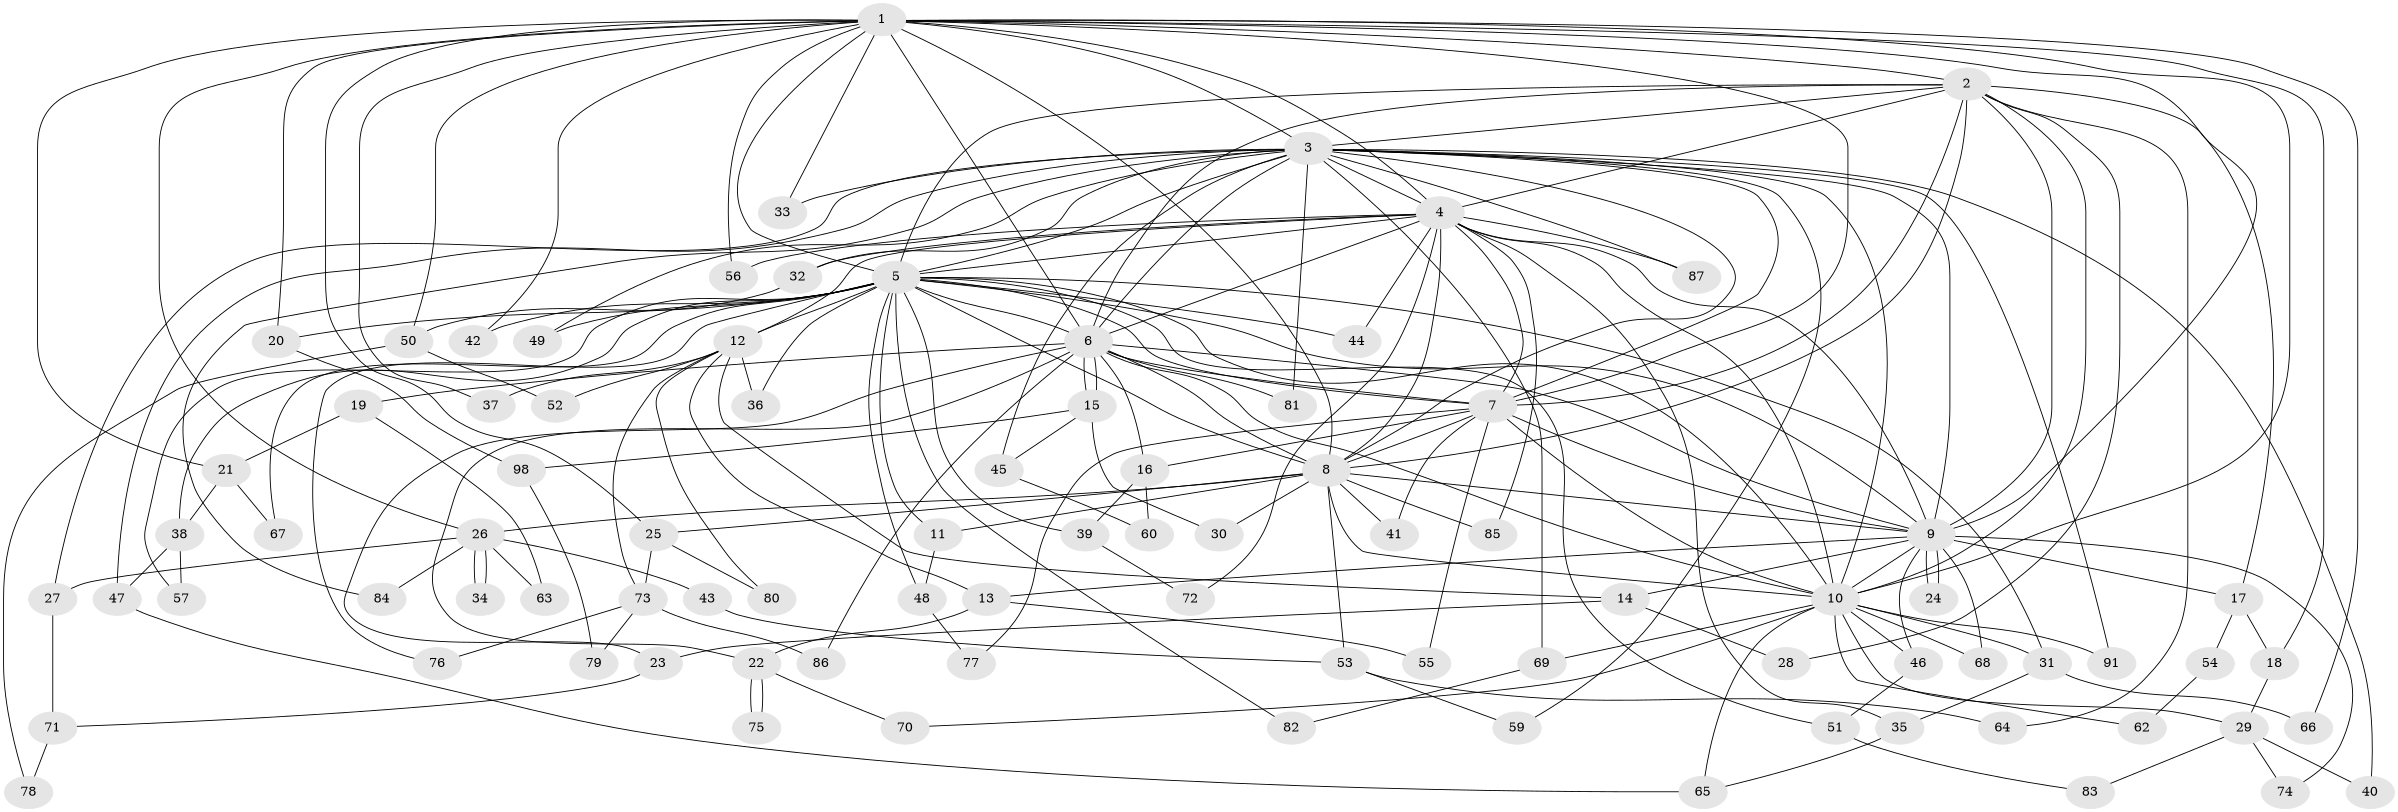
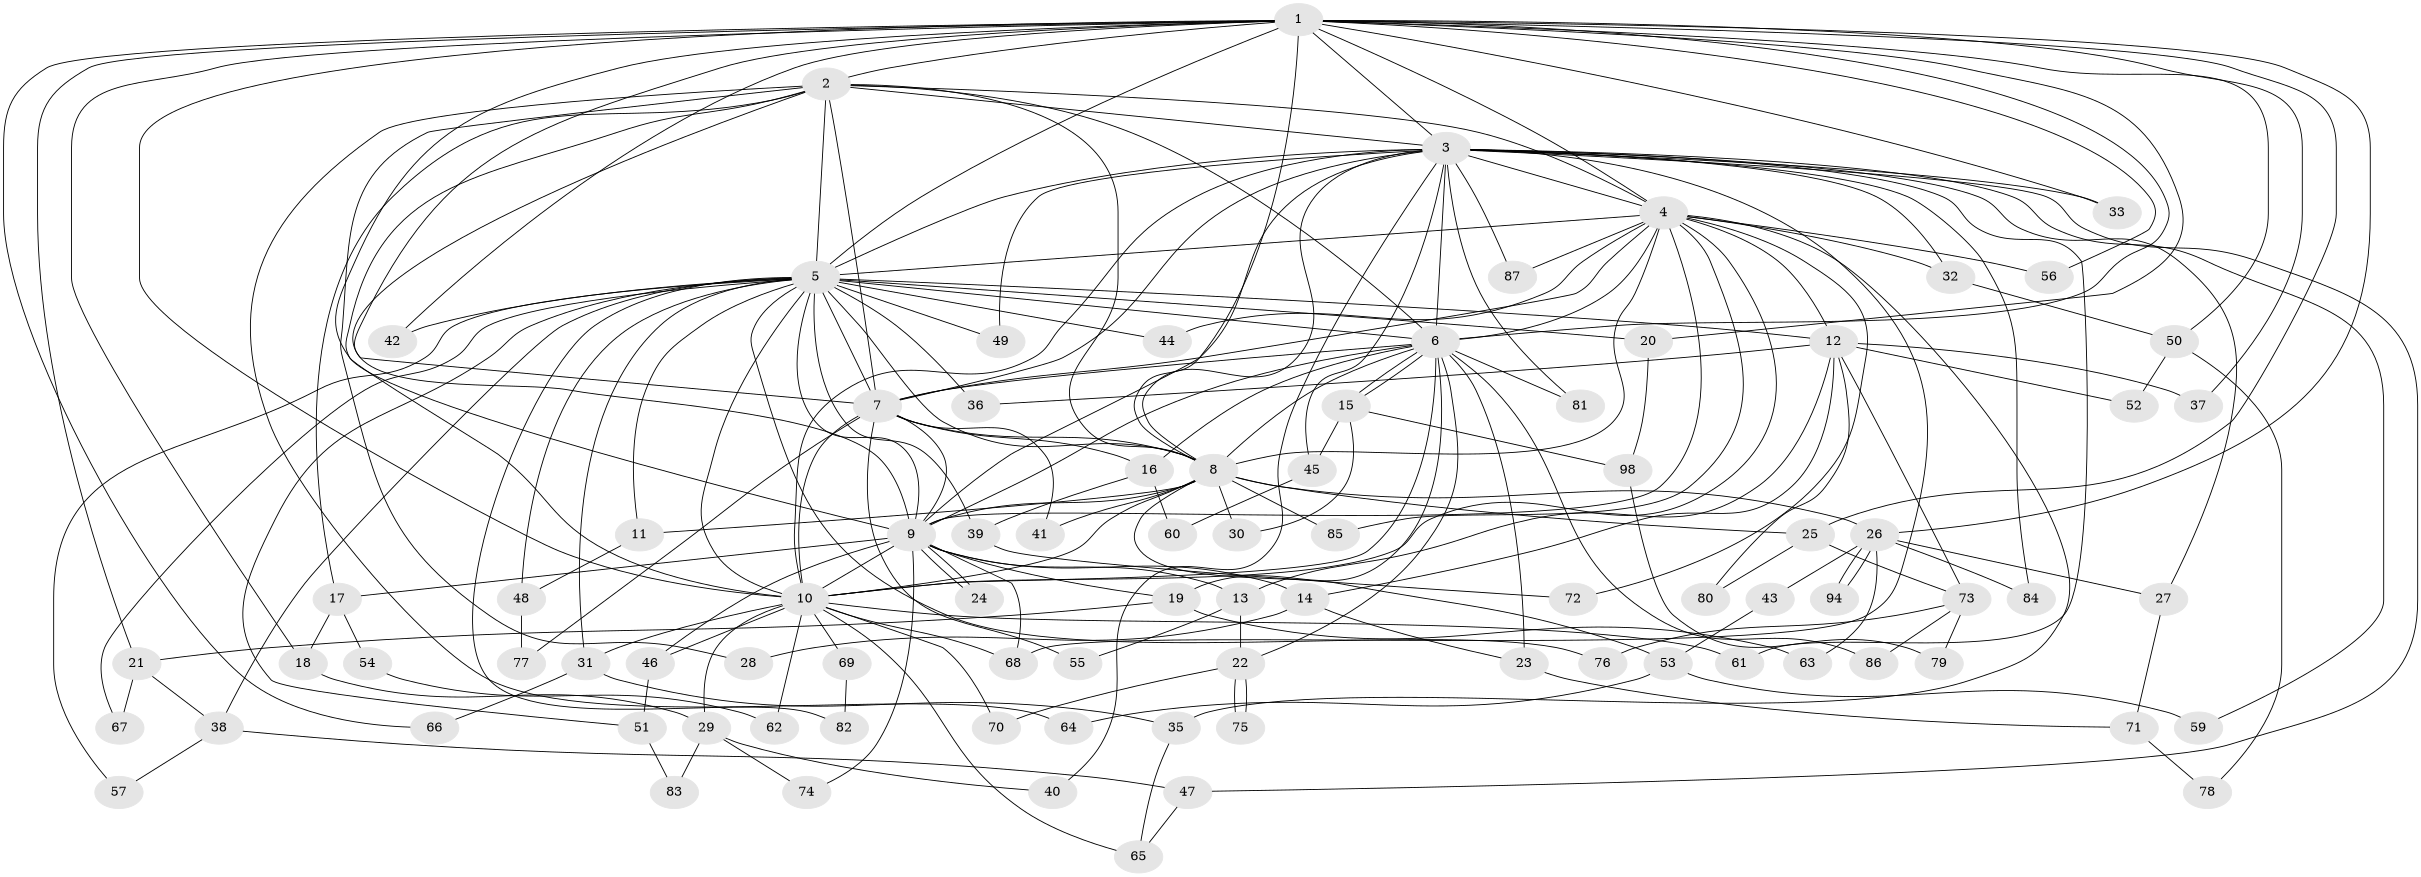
(1506, 358) -> (1880, 606)
none -> (1029, 574)
(480, 599) -> (1835, 599)
(2112, 664) -> (1740, 664)
